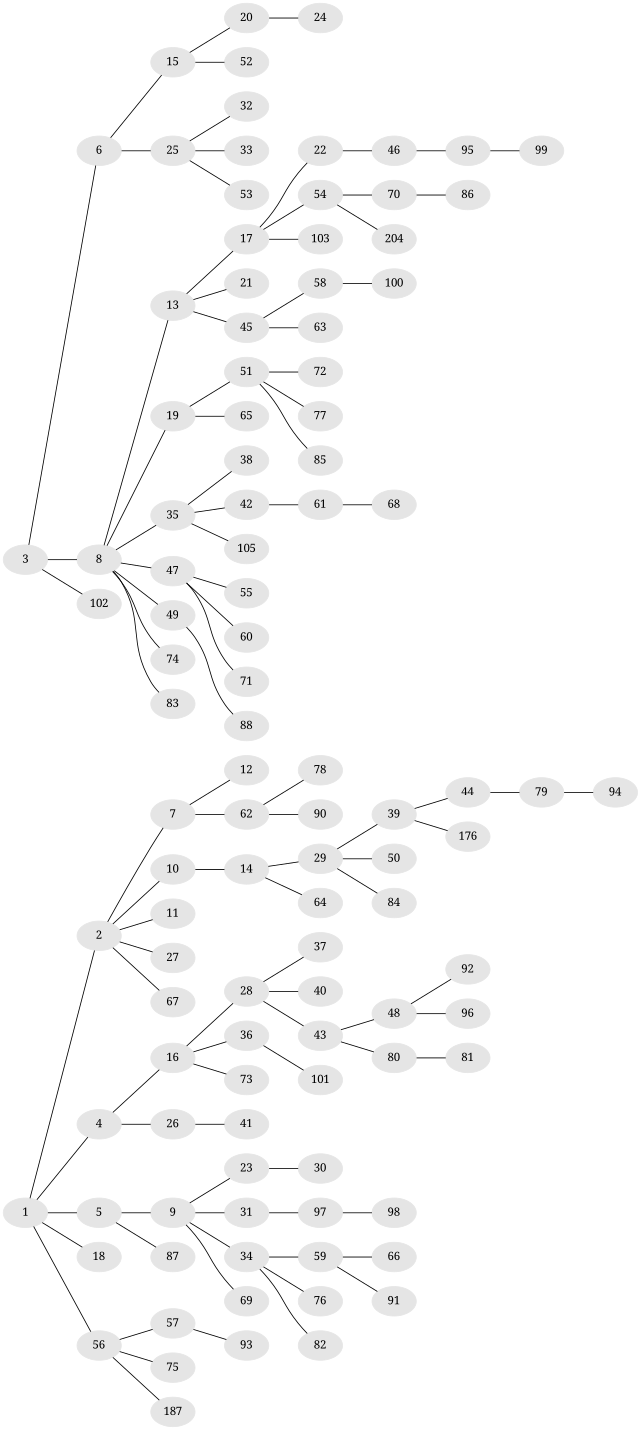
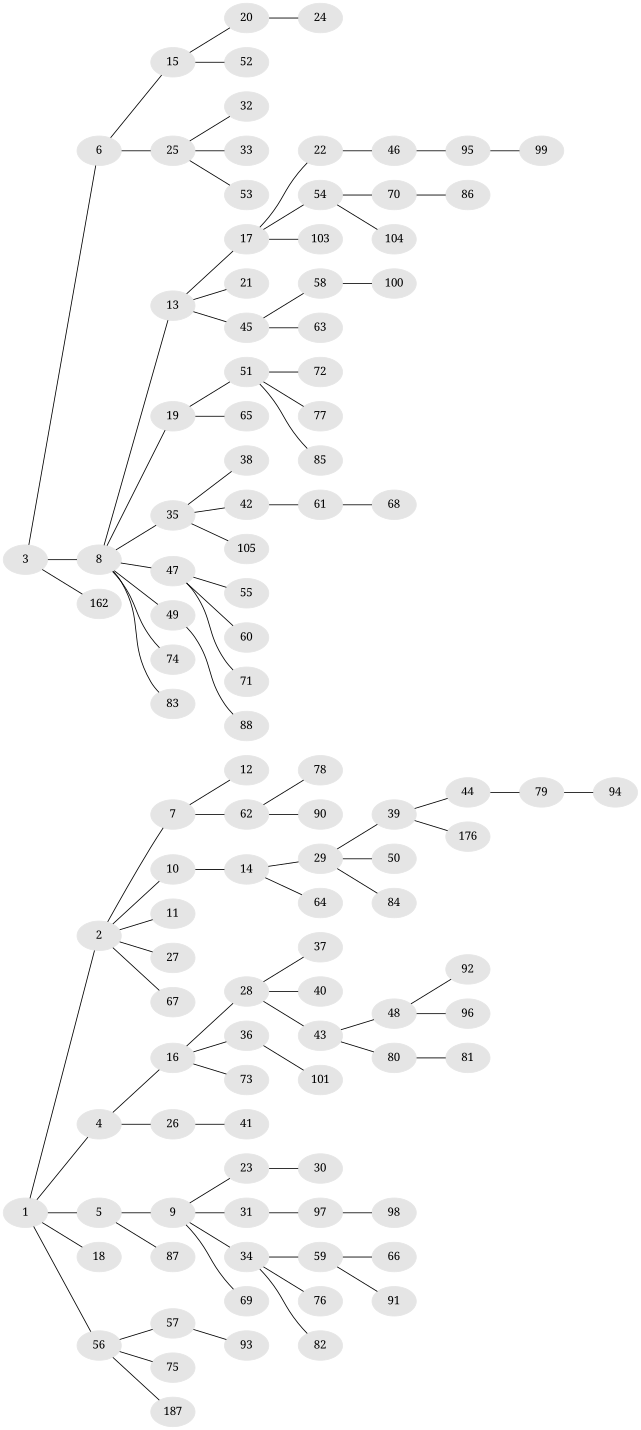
(394, 239) -> (394, 239)
(99, 604) -> (99, 604)
